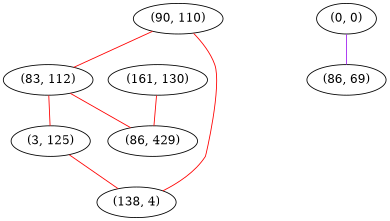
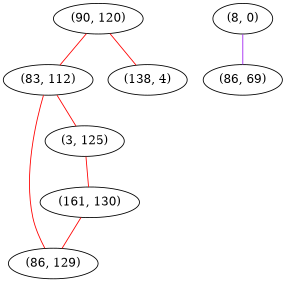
(178, 19) -> (98, 19)
(347, 19) -> (243, 19)
(153, 141) -> (53, 264)
(94, 172) -> (87, 172)
